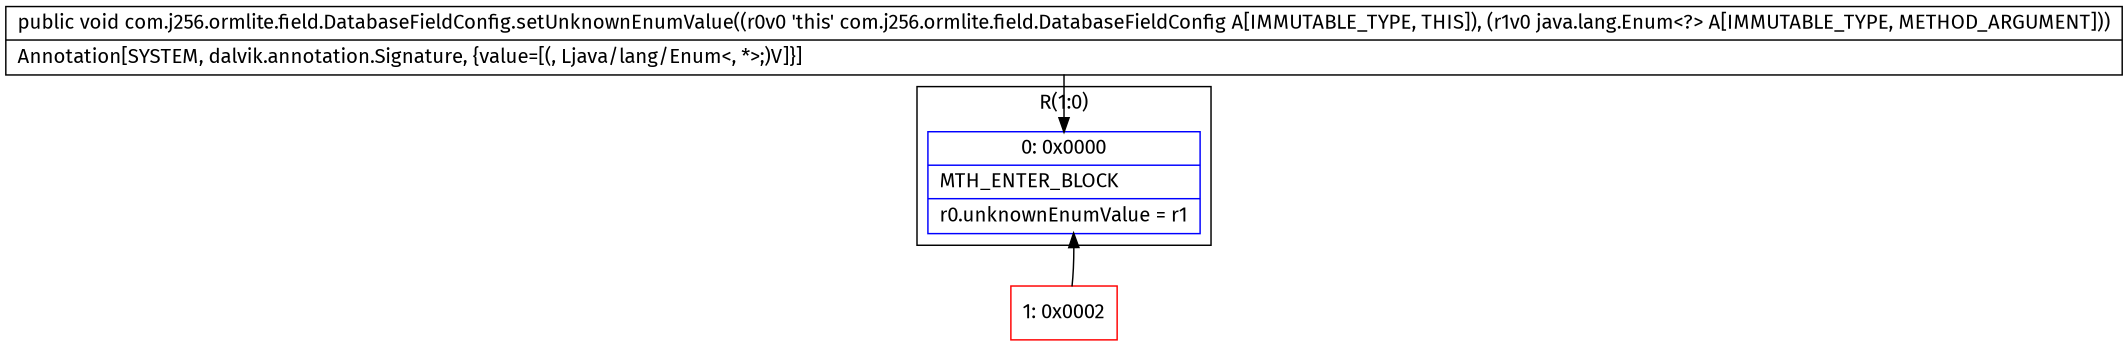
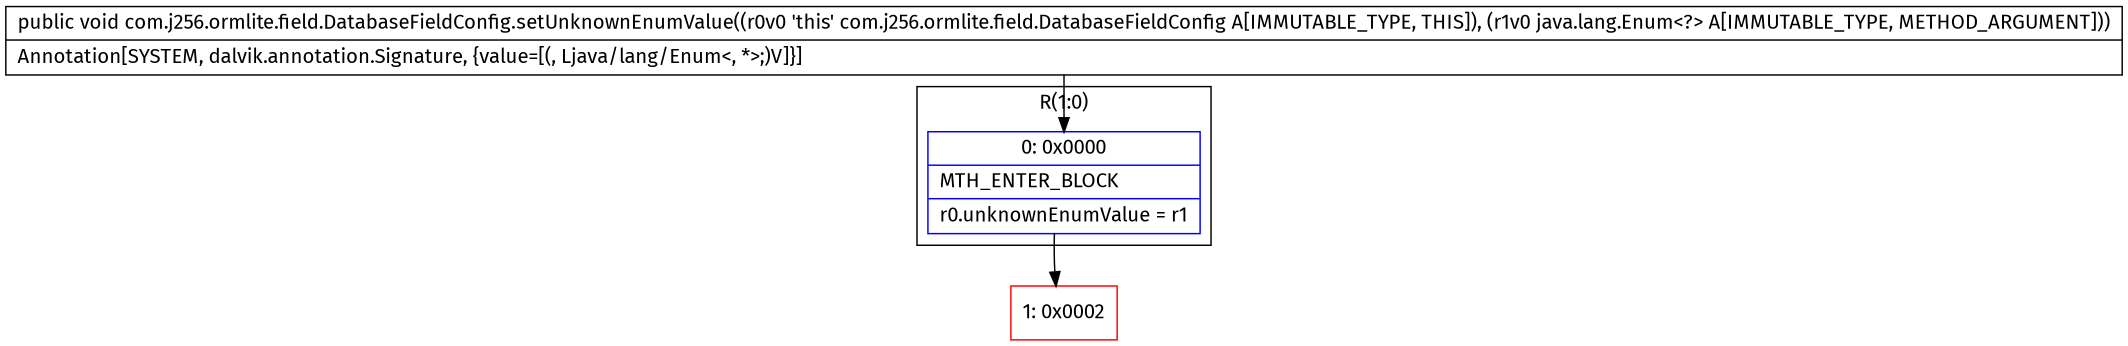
(1073, 267) -> (1054, 254)
